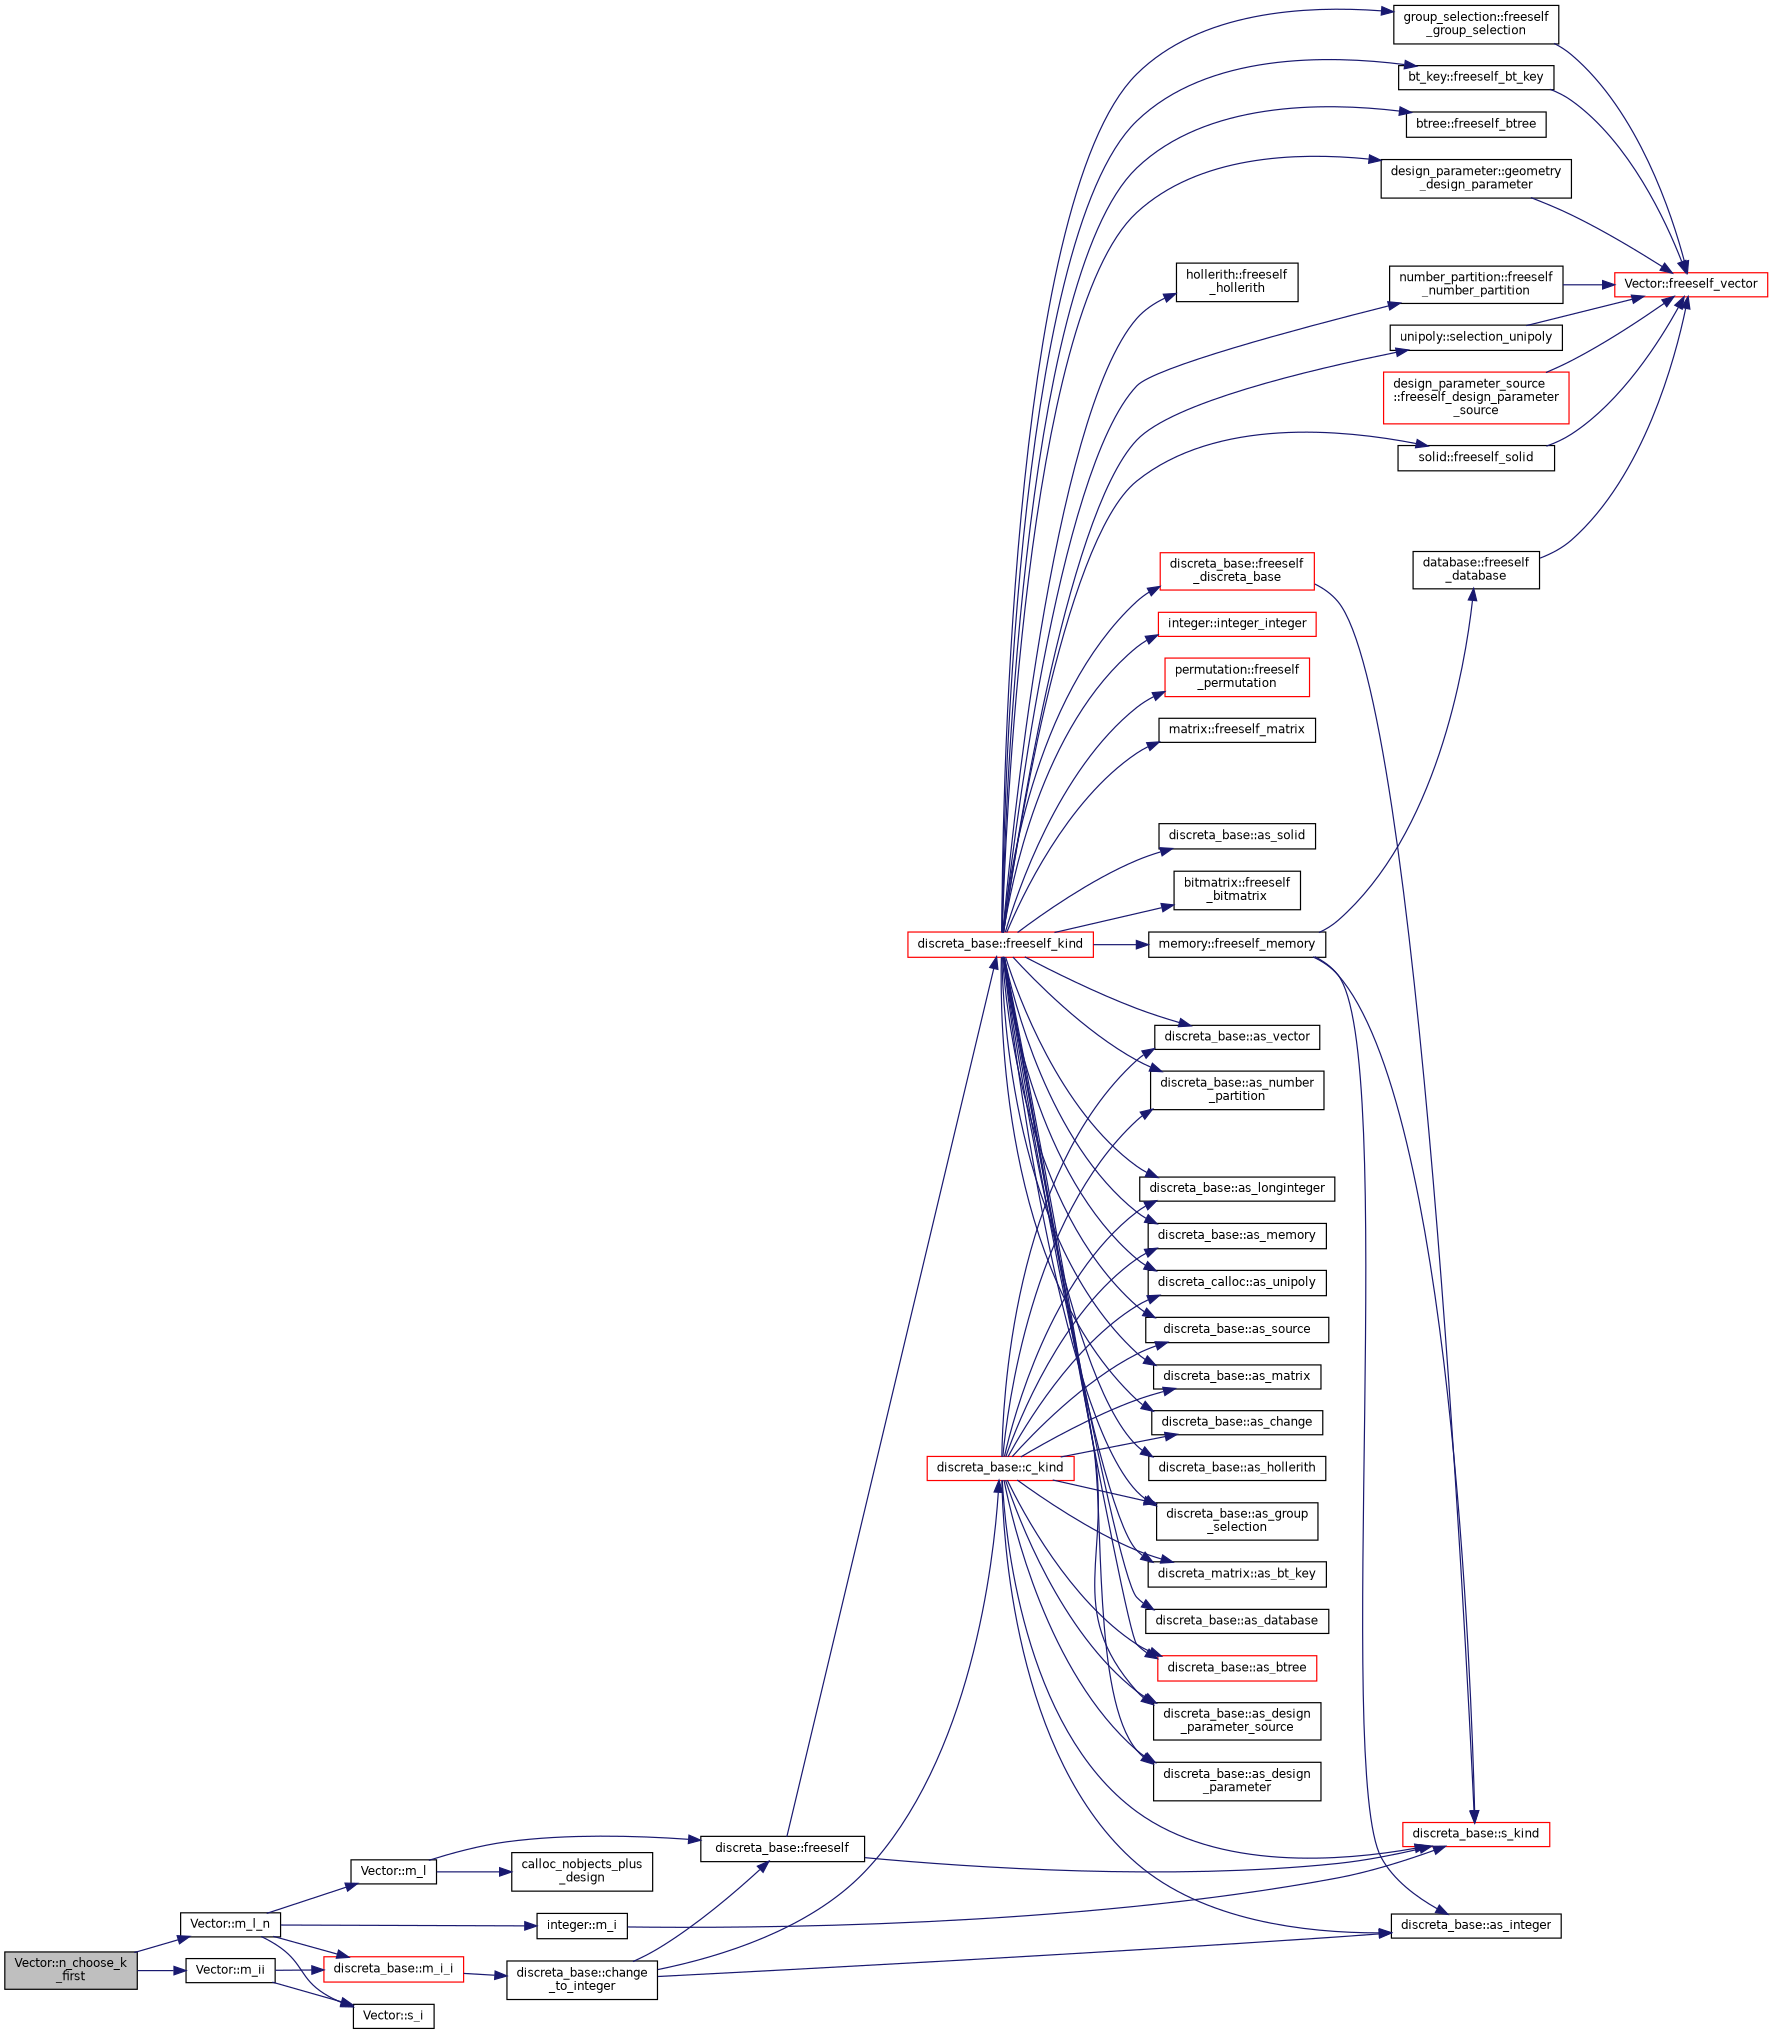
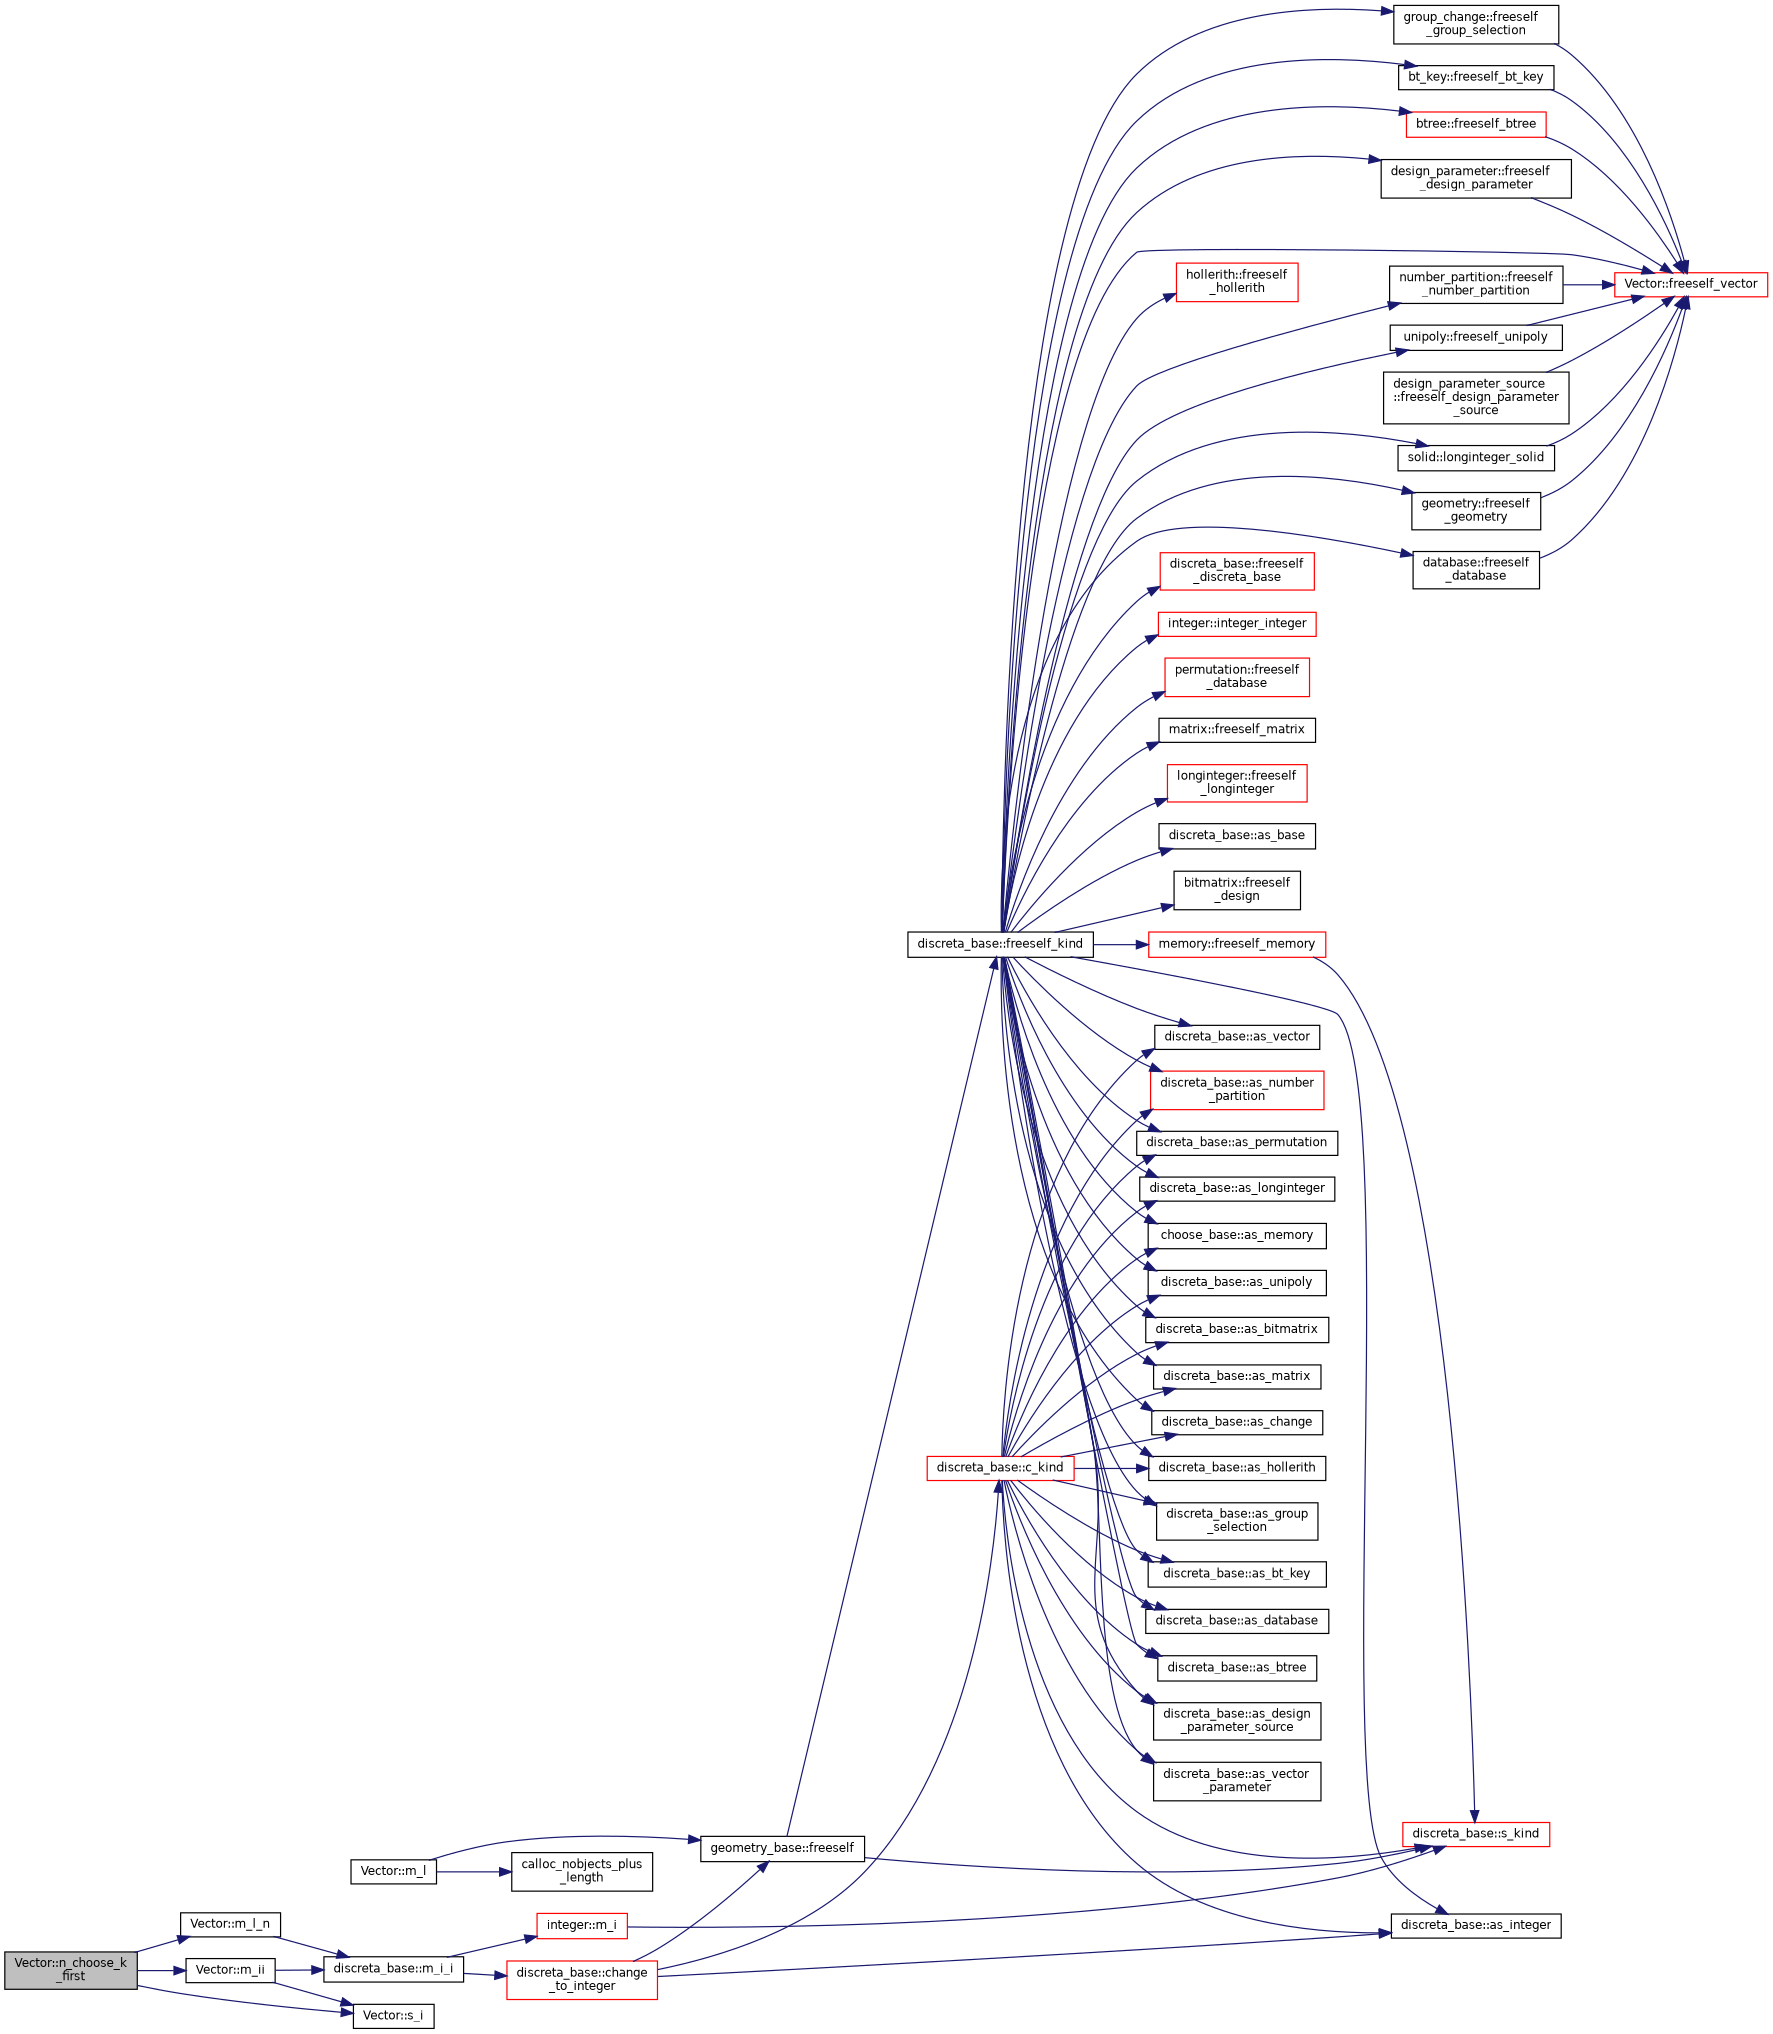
(1476, 25) -> (1476, 25)
(1476, 125) -> (1476, 125)
(1476, 179) -> (1476, 179)
none -> (1620, 189)
(1237, 282) -> (1237, 282)
none -> (1088, 336)
(1476, 338) -> (1476, 338)
(1476, 398) -> (1476, 398)
(1476, 458) -> (1476, 458)
none -> (1476, 511)
(1237, 677) -> (1237, 677)
none -> (1237, 783)
(1428, 783) -> (1117, 560)
(1237, 836) -> (1237, 836)
(1237, 890) -> (1237, 890)
(1001, 945) -> (1001, 945)
(1237, 945) -> (1237, 945)
(1237, 1090) -> (1237, 1090)
none -> (1237, 1143)
(1434, 1187) -> none
(1237, 1236) -> (1237, 1236)
(1237, 1283) -> (1237, 1283)
(1237, 1330) -> (1237, 1330)
(1364, 1439) -> (1366, 1336)
none -> (1113, 1468)
none -> (1076, 1552)
(1237, 1574) -> (1237, 1574)
(1237, 1668) -> (1237, 1668)
(1237, 1782) -> (1237, 1782)
(783, 1849) -> (783, 1849)
(582, 1872) -> (582, 1872)
(306, 1900) -> none
(403, 1925) -> (486, 1948)
(582, 1926) -> (582, 1926)
(295, 1962) -> (239, 2002)
(394, 1969) -> (394, 1969)
(582, 1980) -> (582, 1980)
